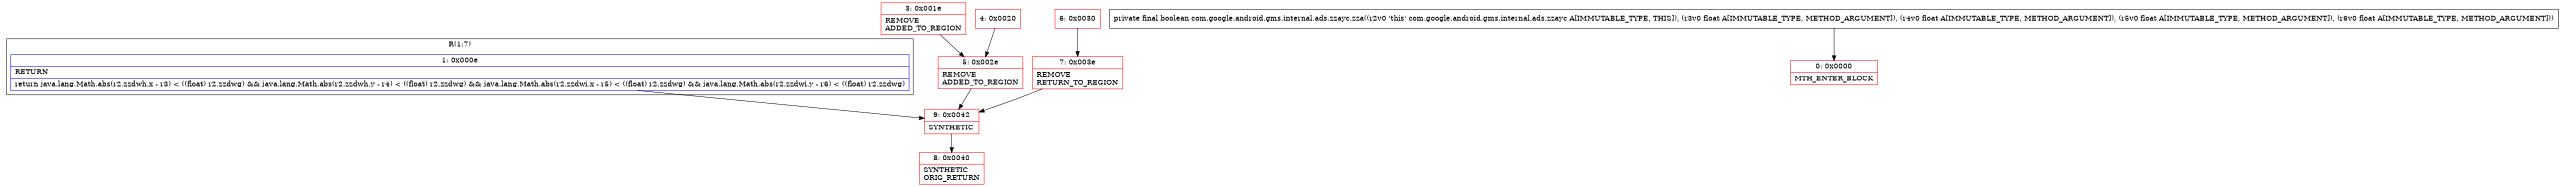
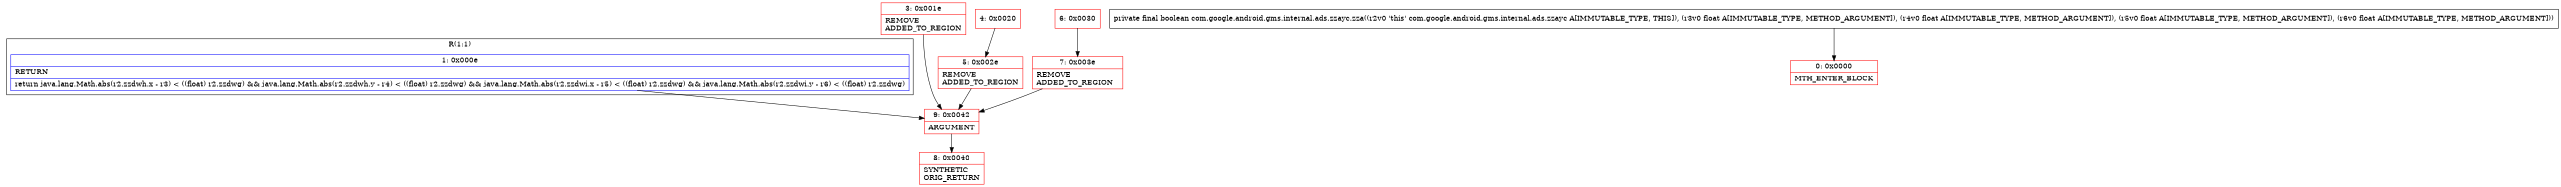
(950, 44) -> (927, 71)
(460, 45) -> (460, 45)
(1078, 82) -> (1075, 82)
(951, 127) -> (952, 127)
